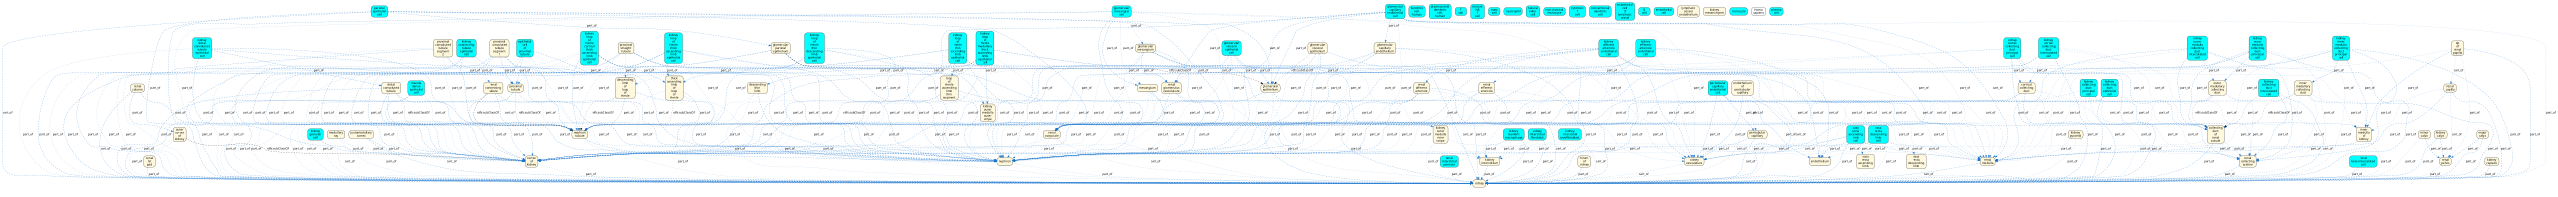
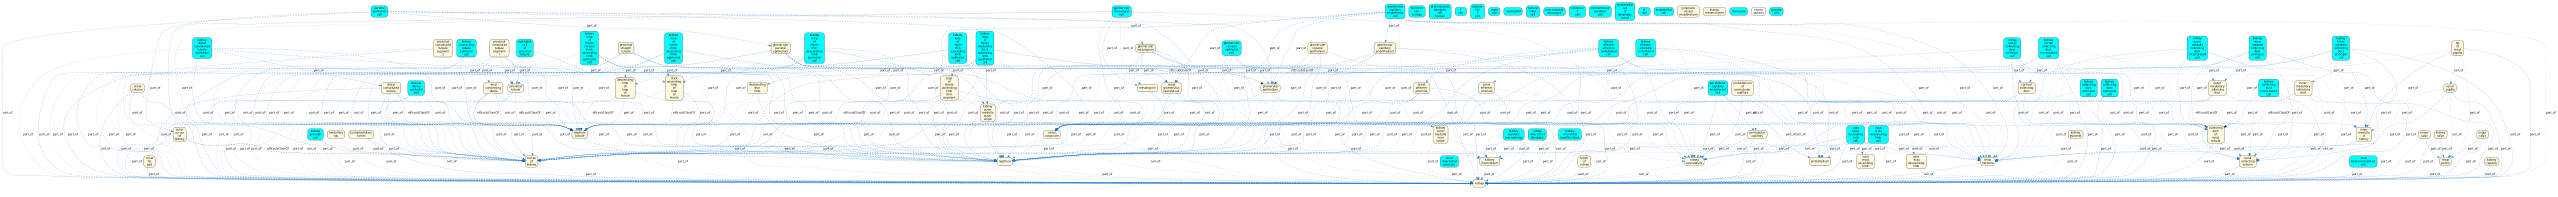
(685, 141) -> none
